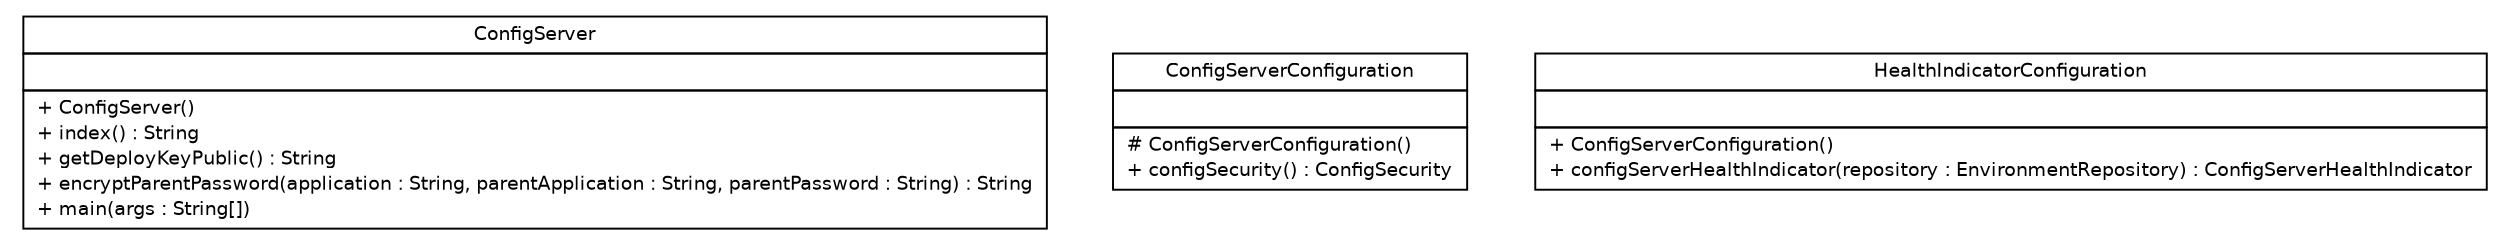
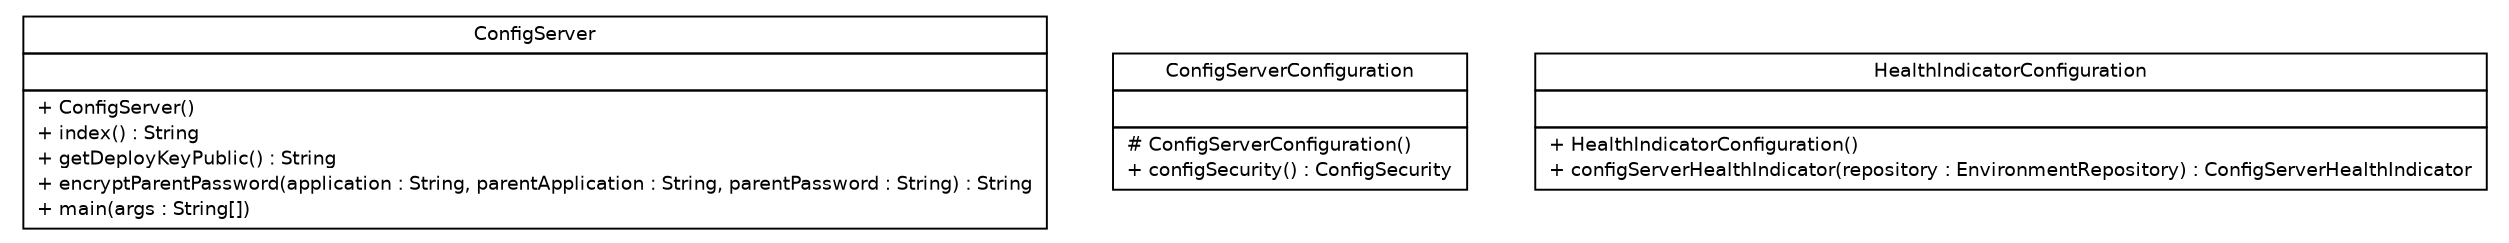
(1692, 145) -> (1705, 145)
